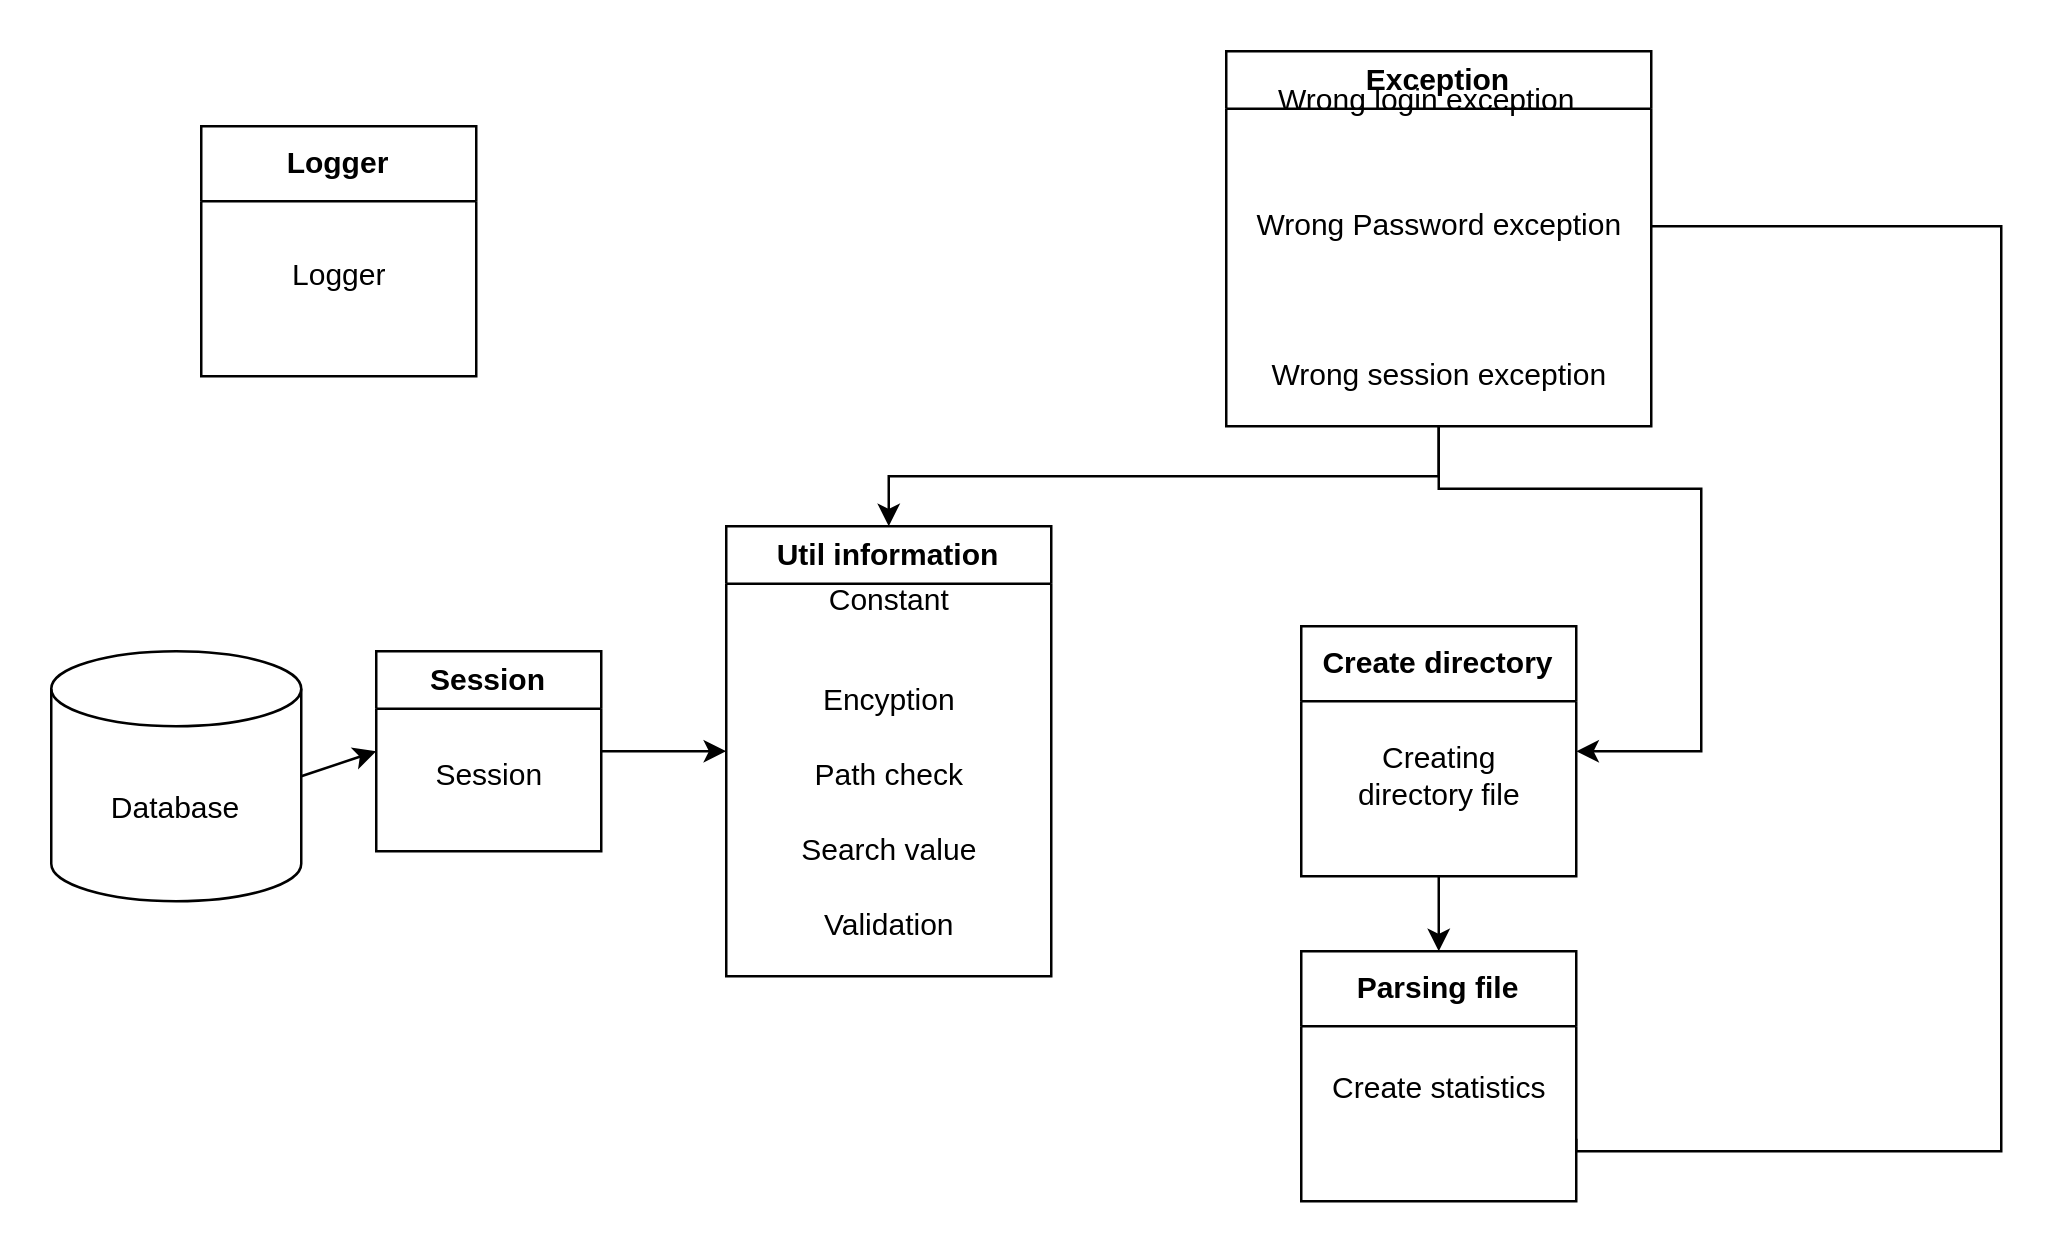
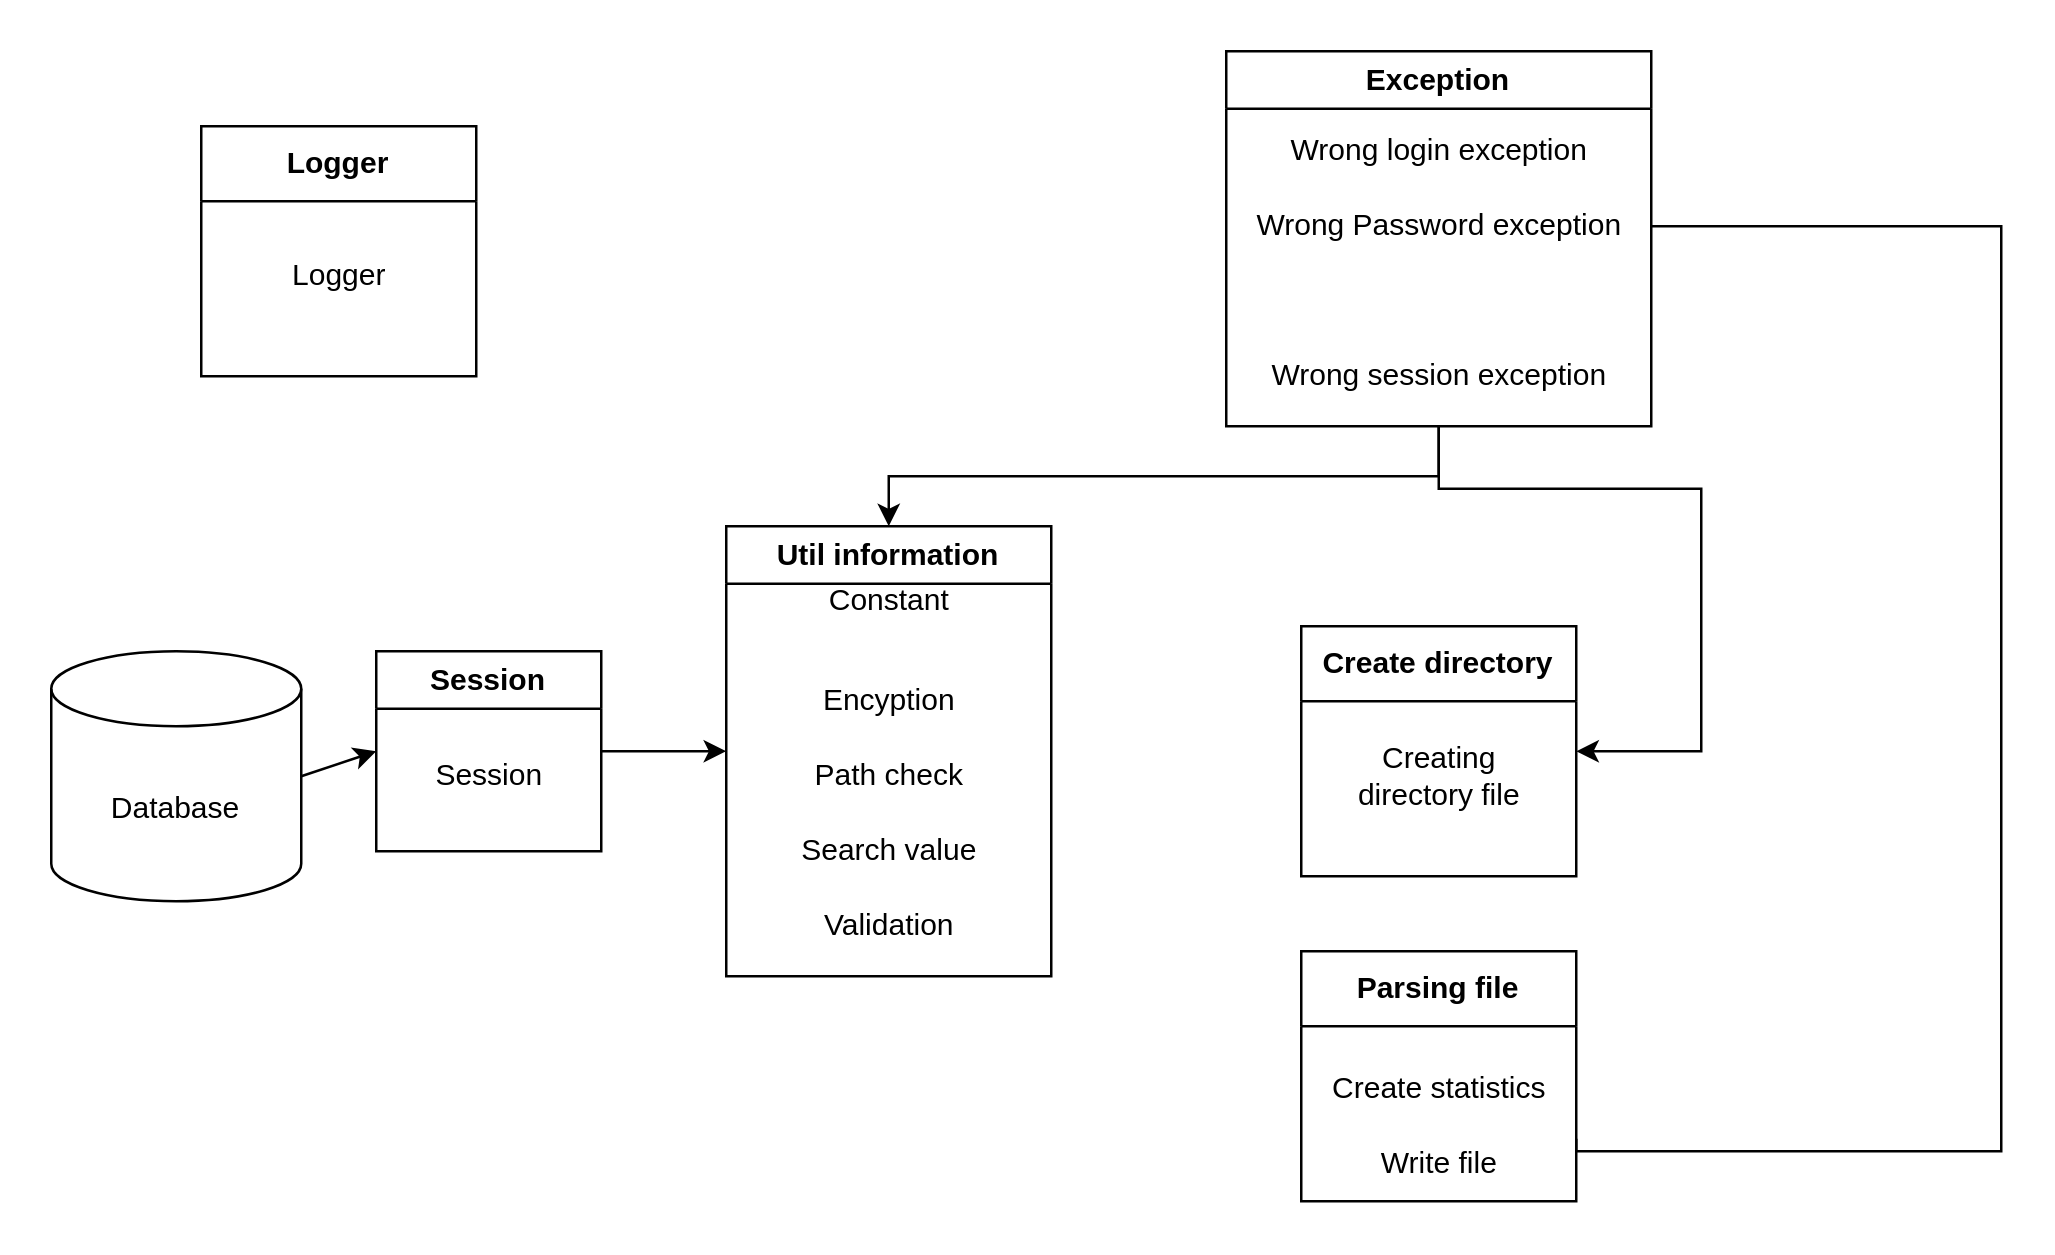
(1426, 101) -> (1439, 151)
(1439, 908) -> none
none -> (1439, 1164)
